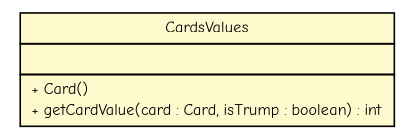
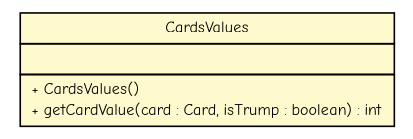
(61, 89) -> (86, 89)
